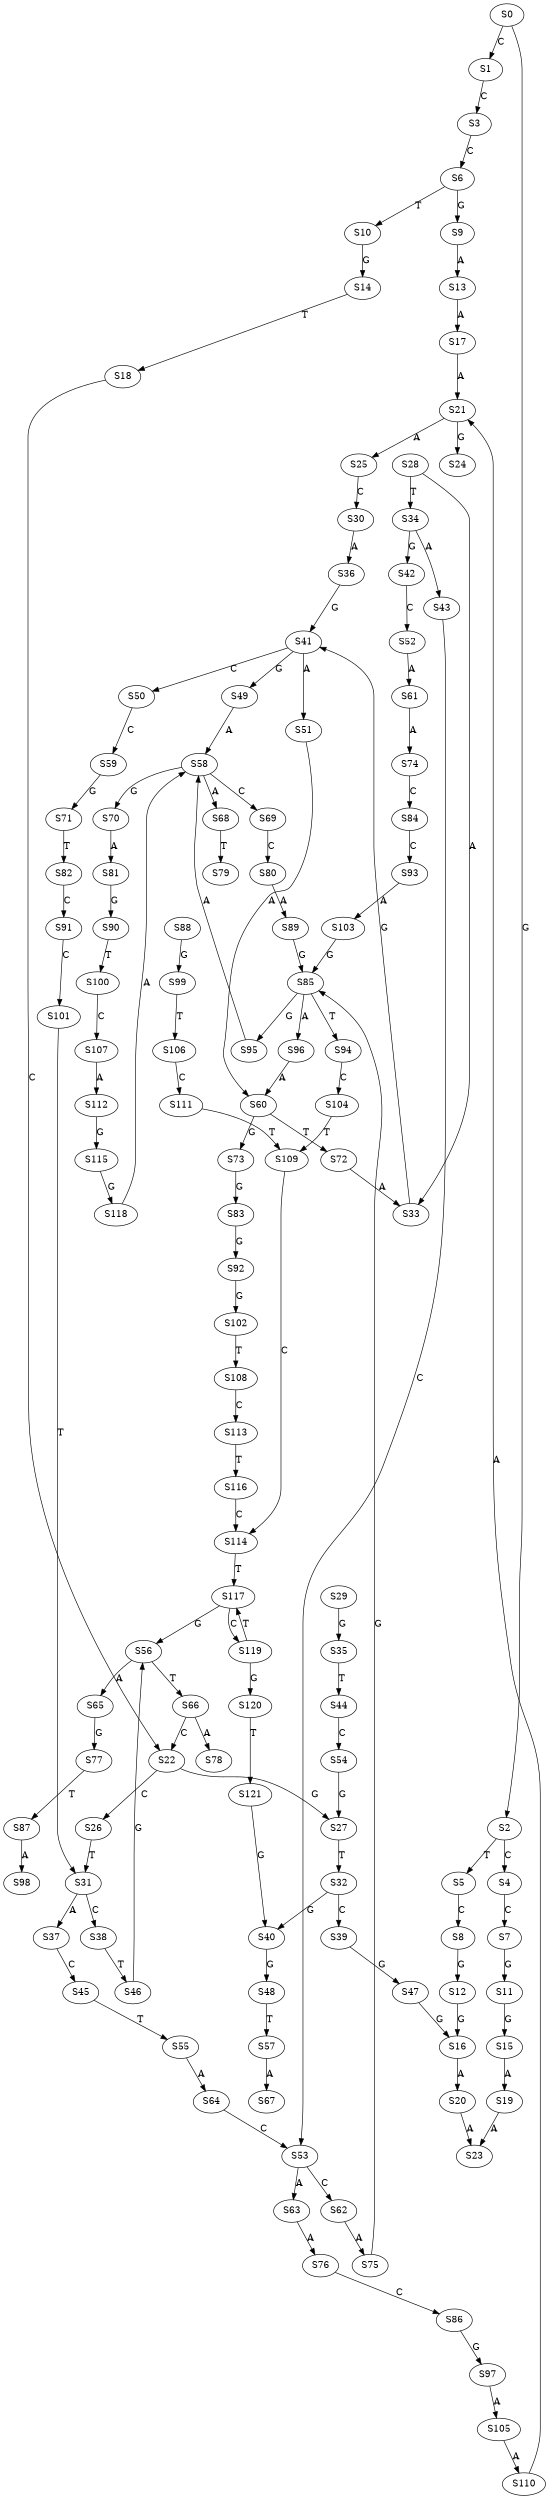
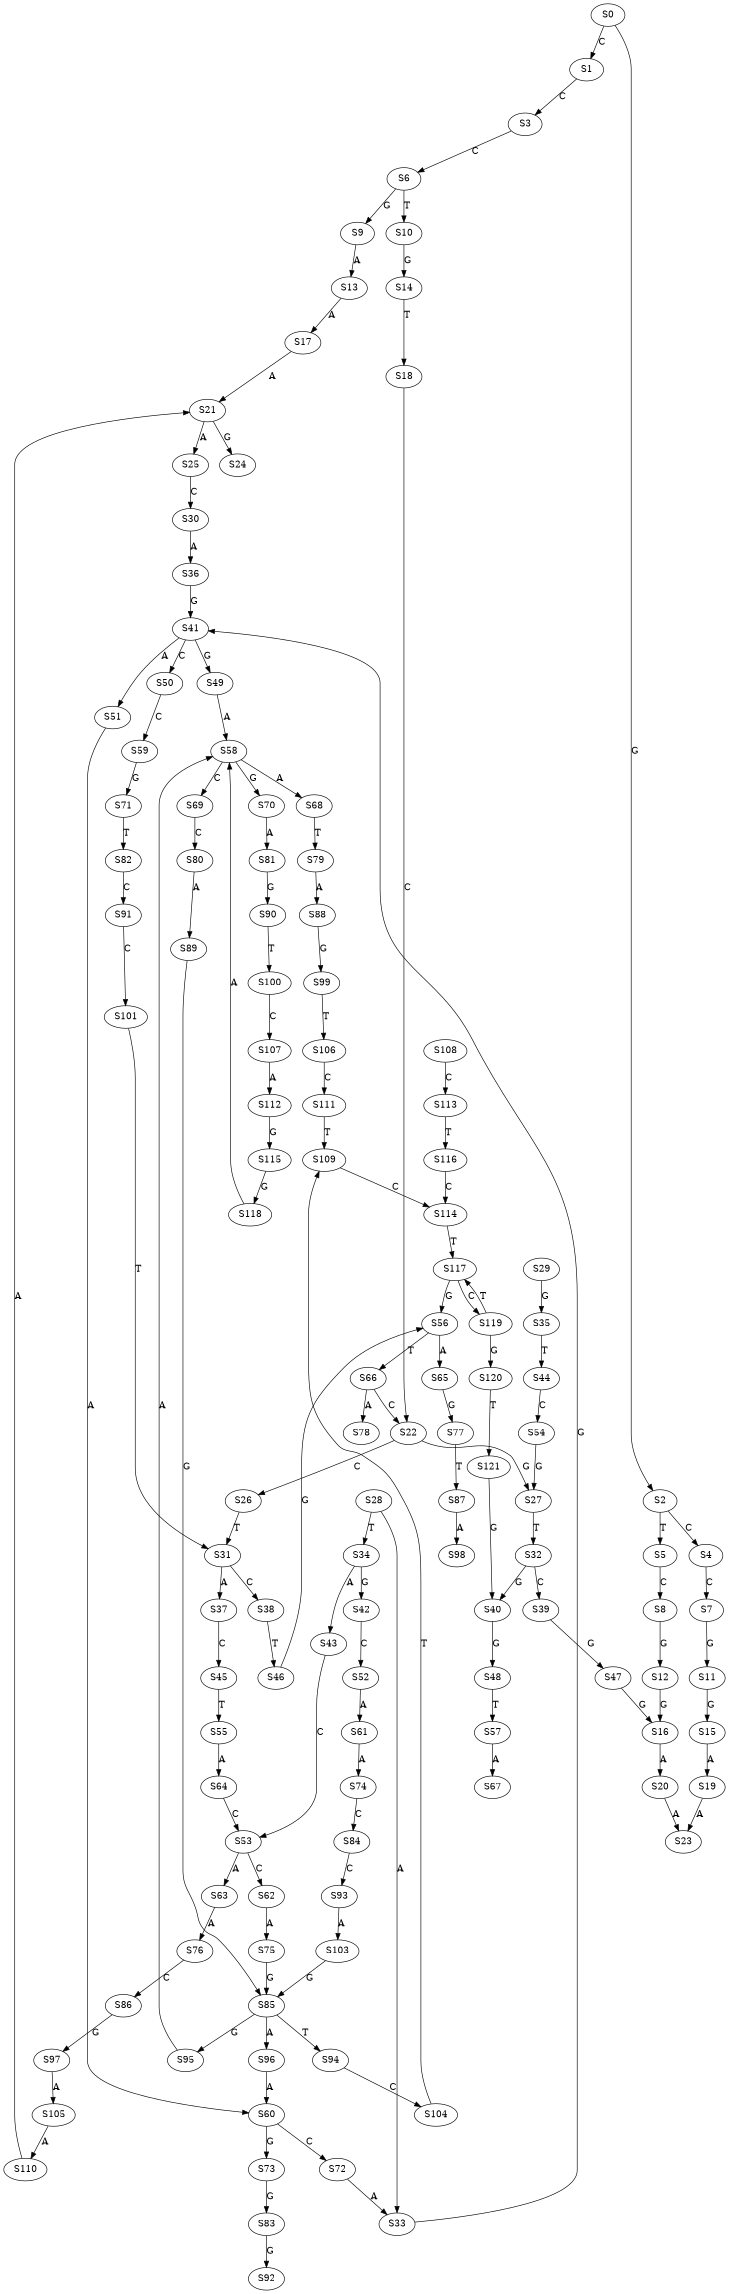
none -> (316, 885)
(306, 1133) -> (309, 2142)
(236, 1324) -> none
